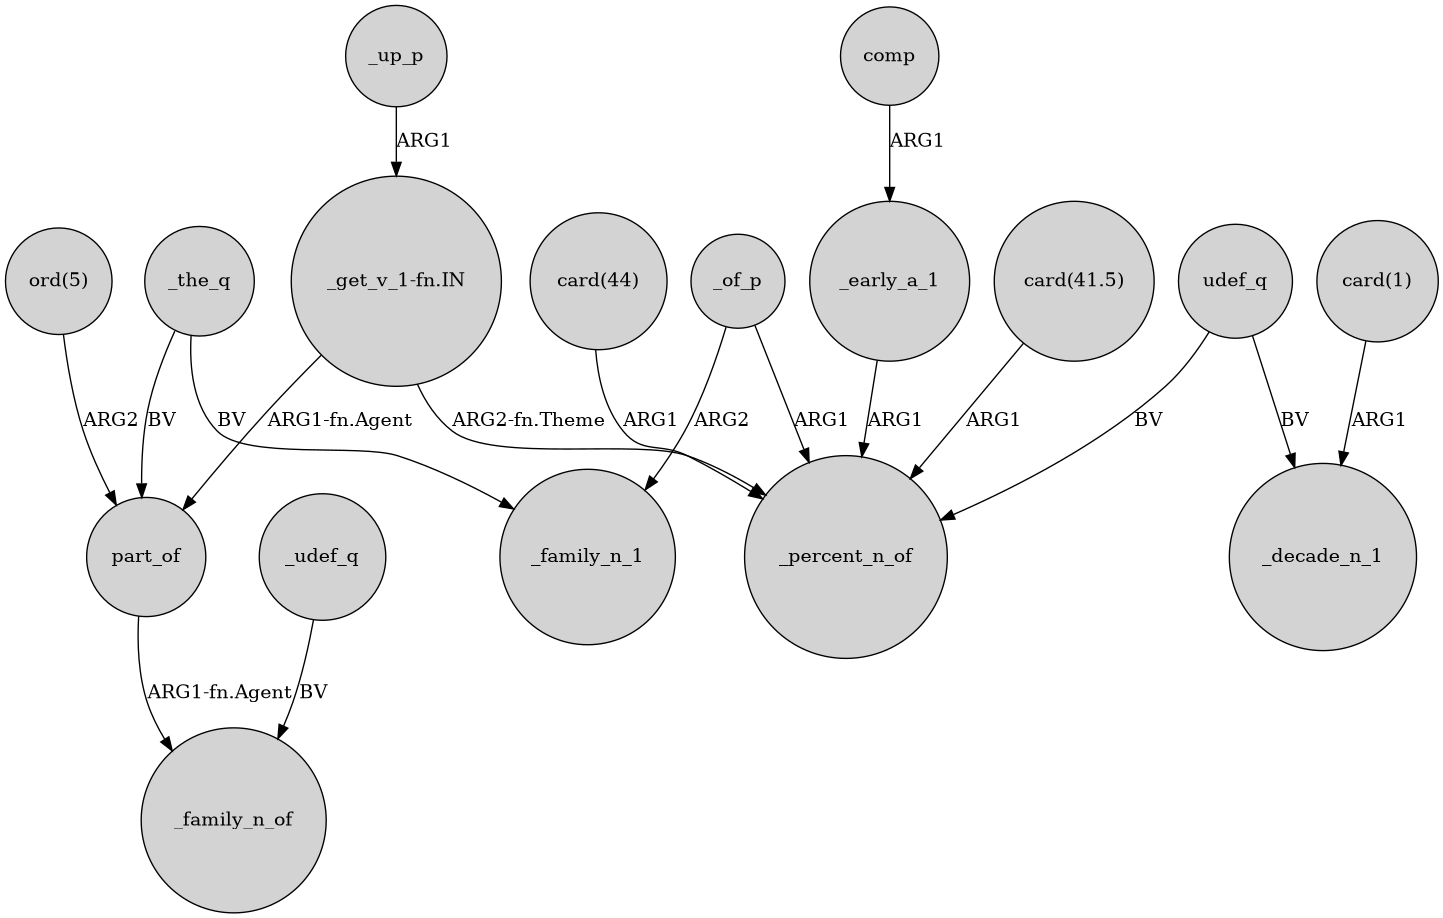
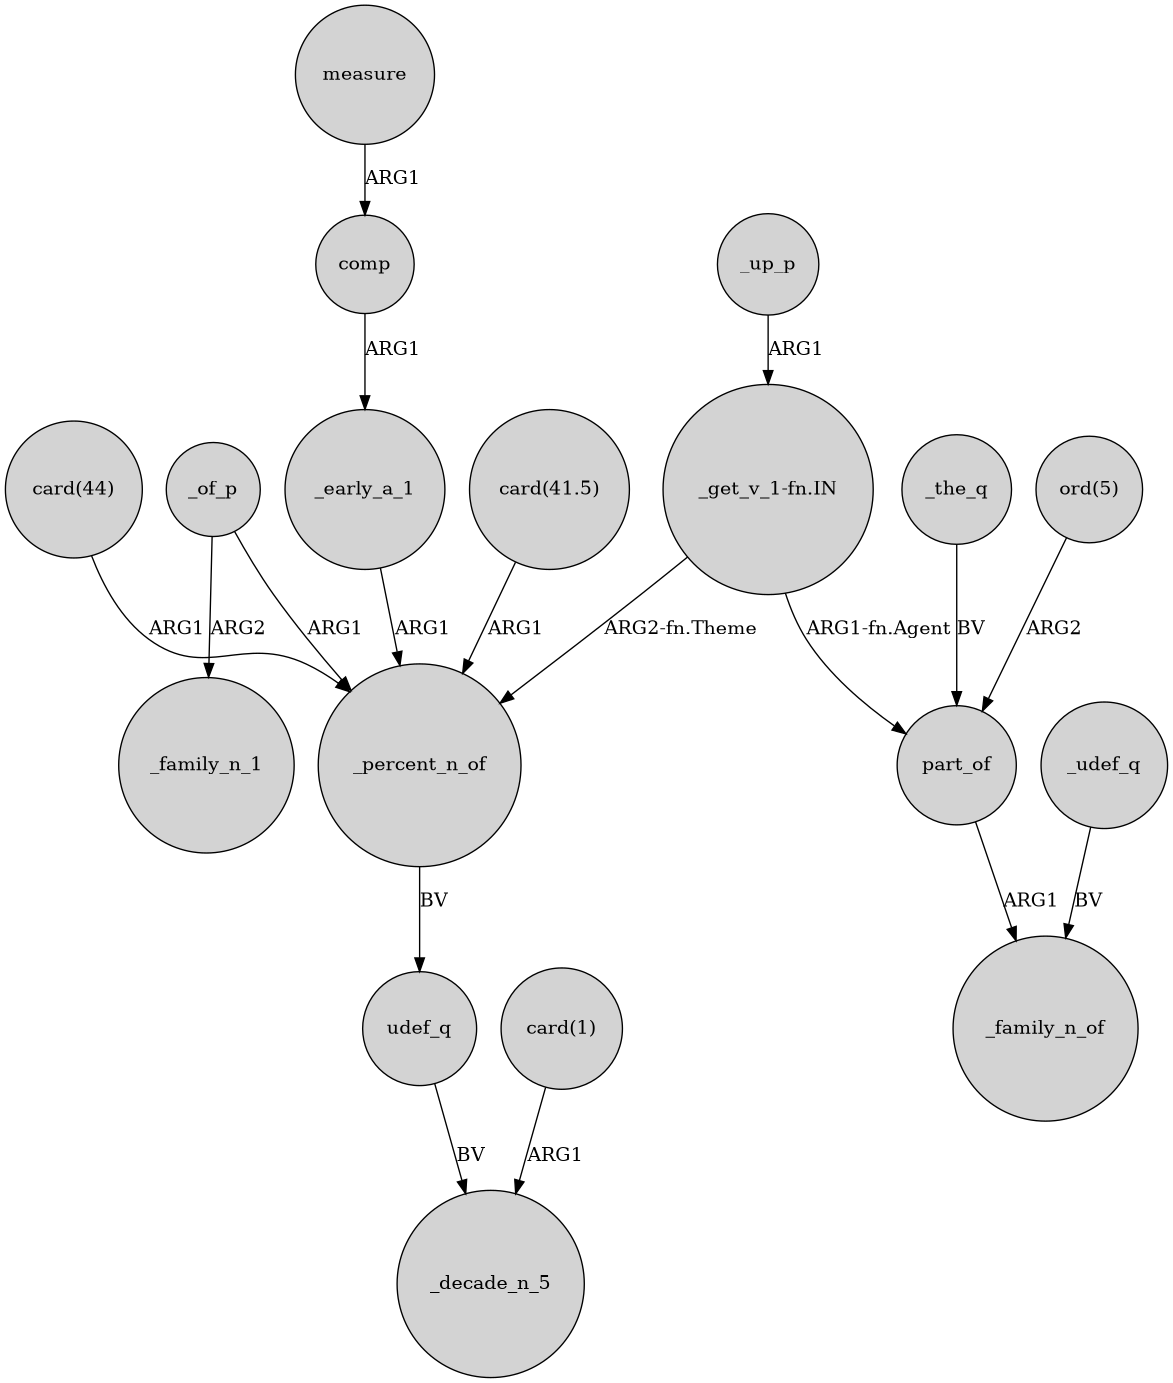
none -> (365, 75)
(1094, 440) -> (420, 912)
(312, 450) -> none
(1323, 557) -> (491, 1284)
(220, 693) -> (1031, 901)
